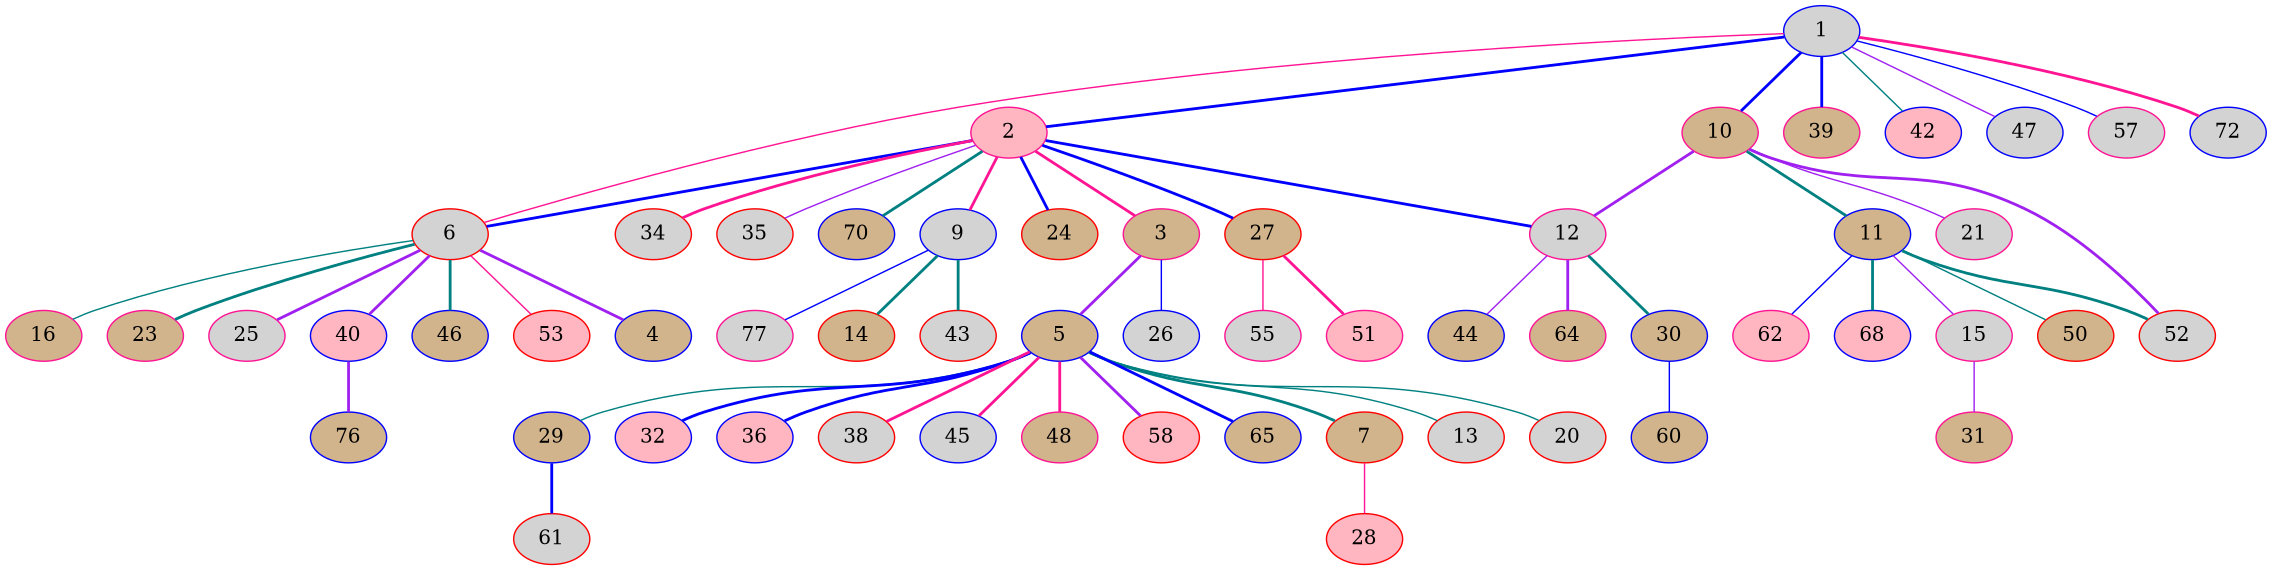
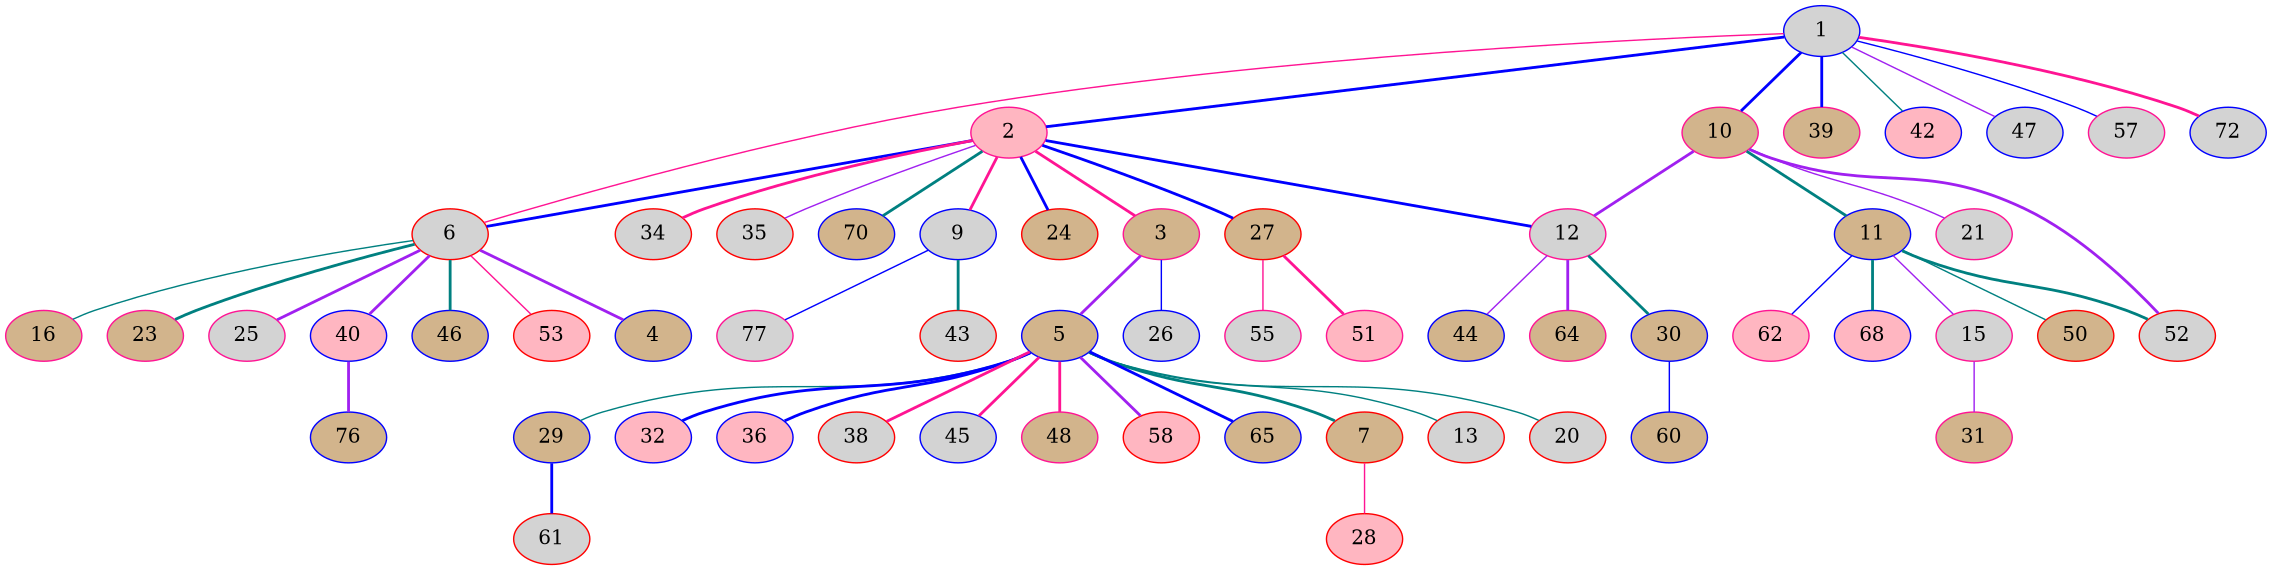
(857, 336) -> none
